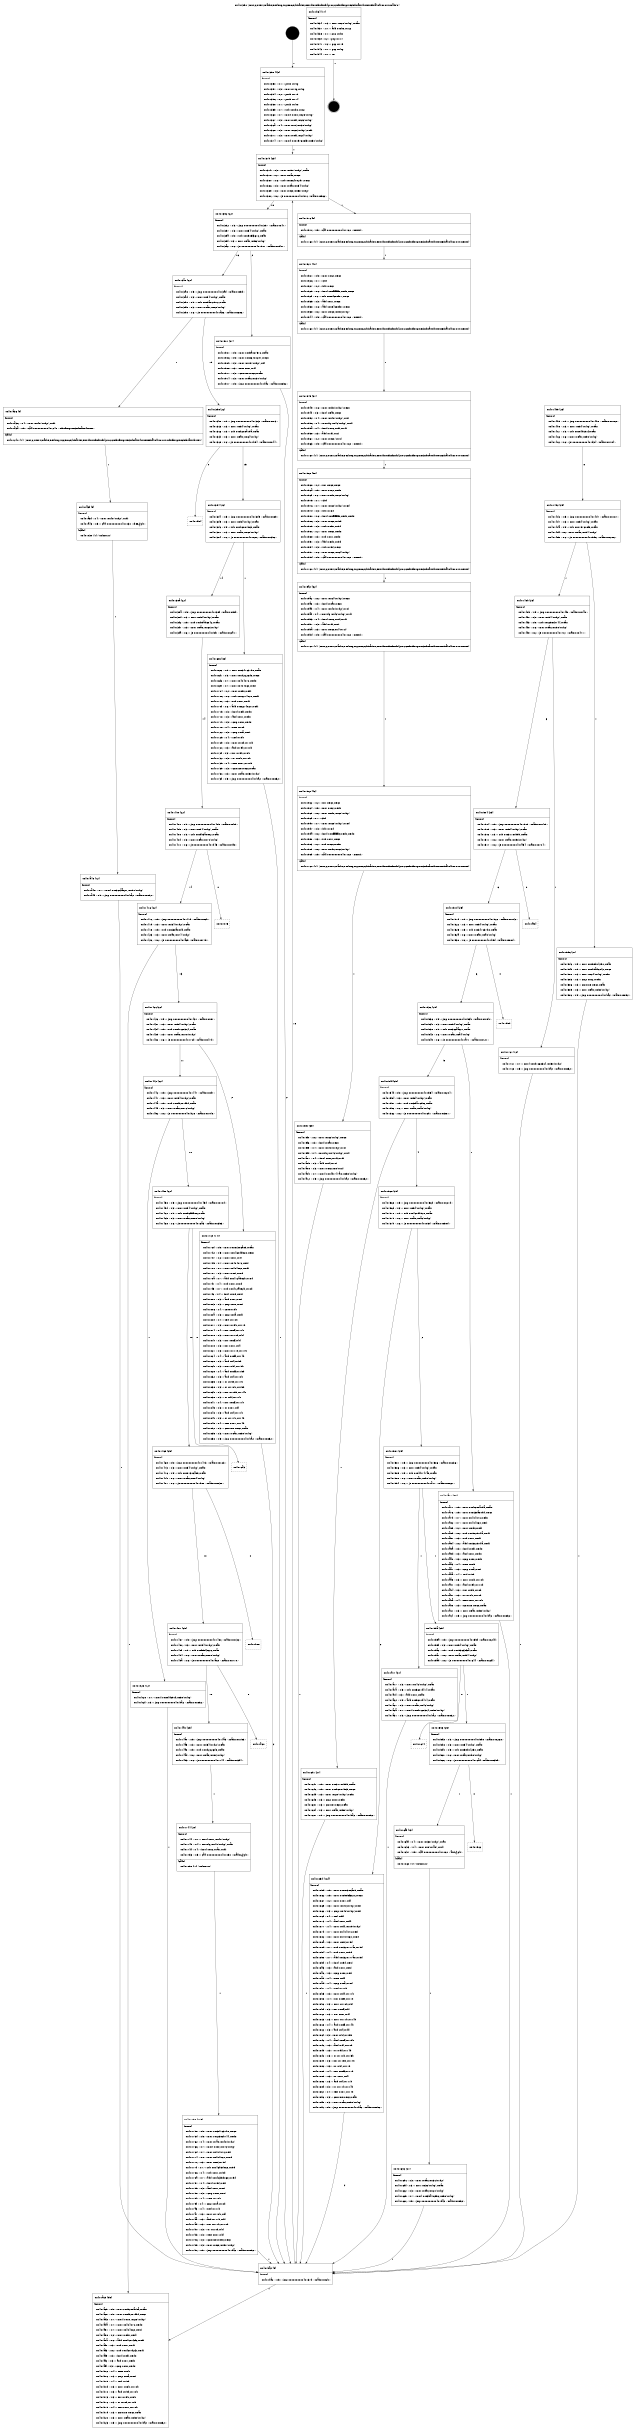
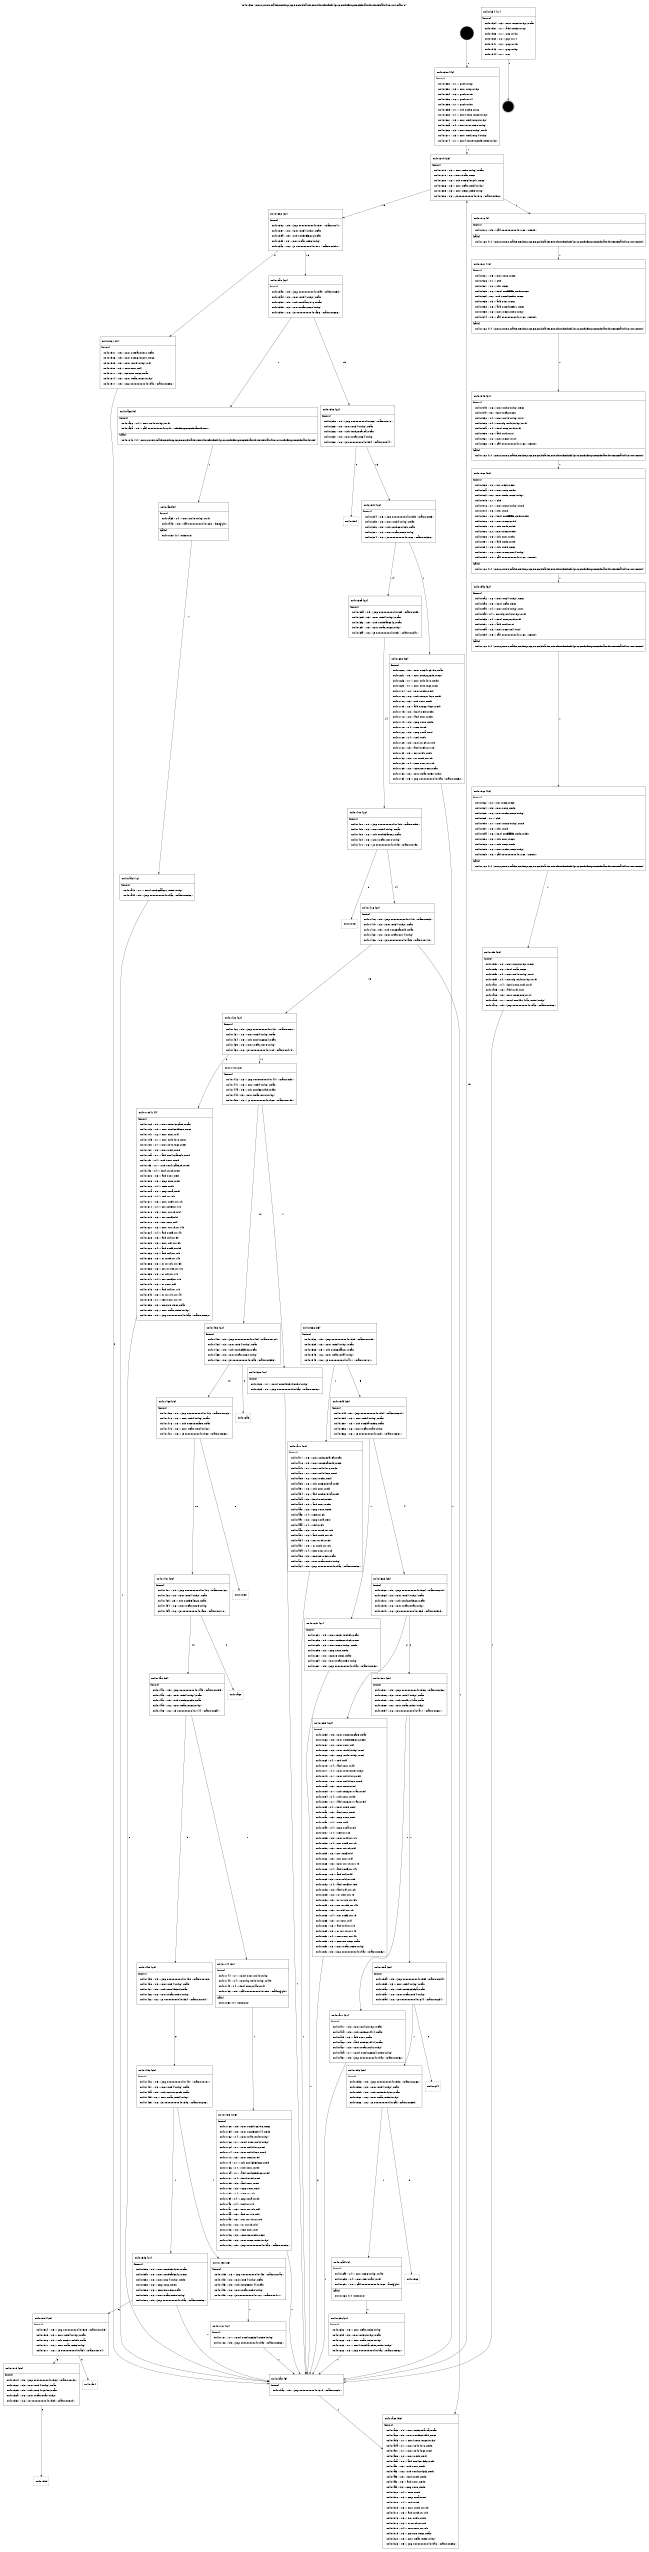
(532, 722) -> (122, 2306)
(469, 973) -> none
none -> (181, 1838)
